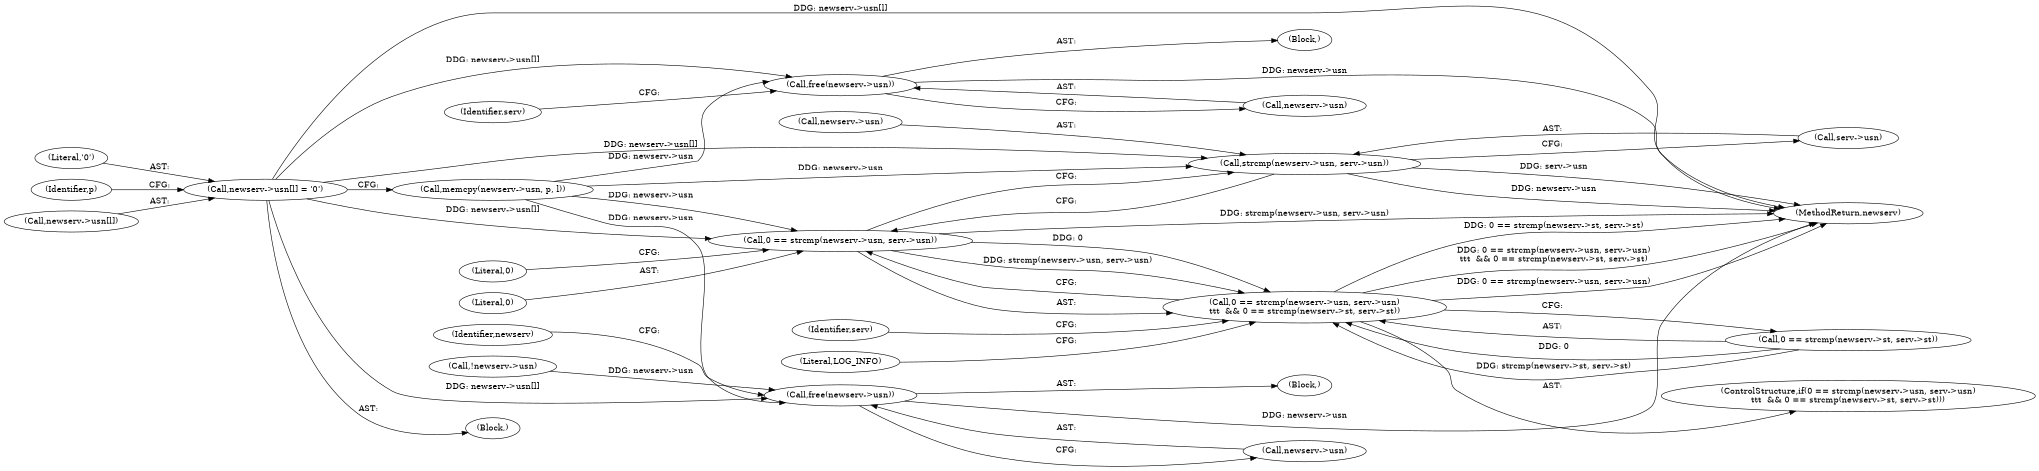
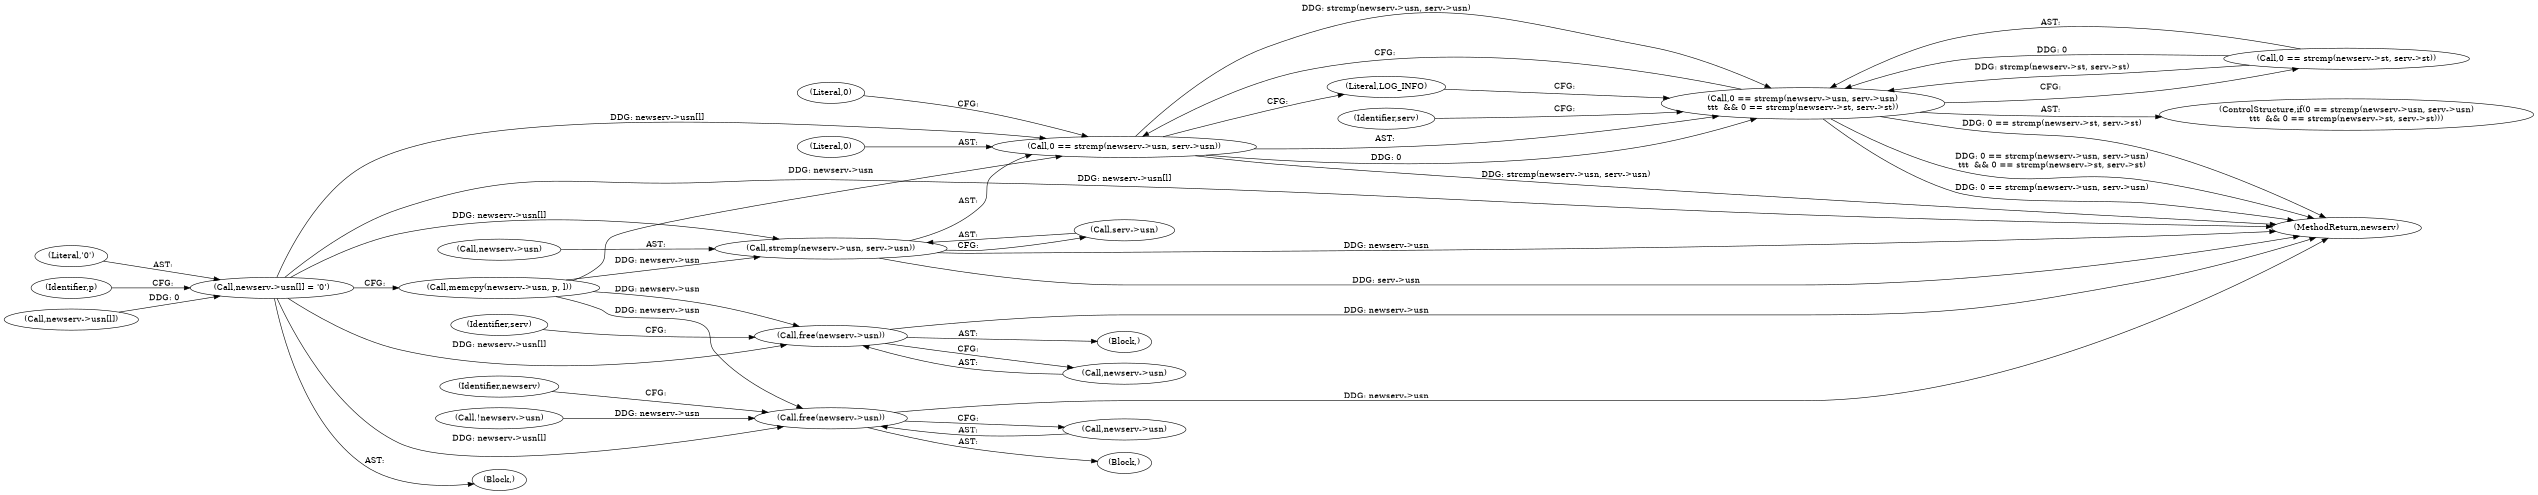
(1044, 186) -> (1250, 115)
(161, 201) -> (164, 298)
(1068, 201) -> (970, 201)
